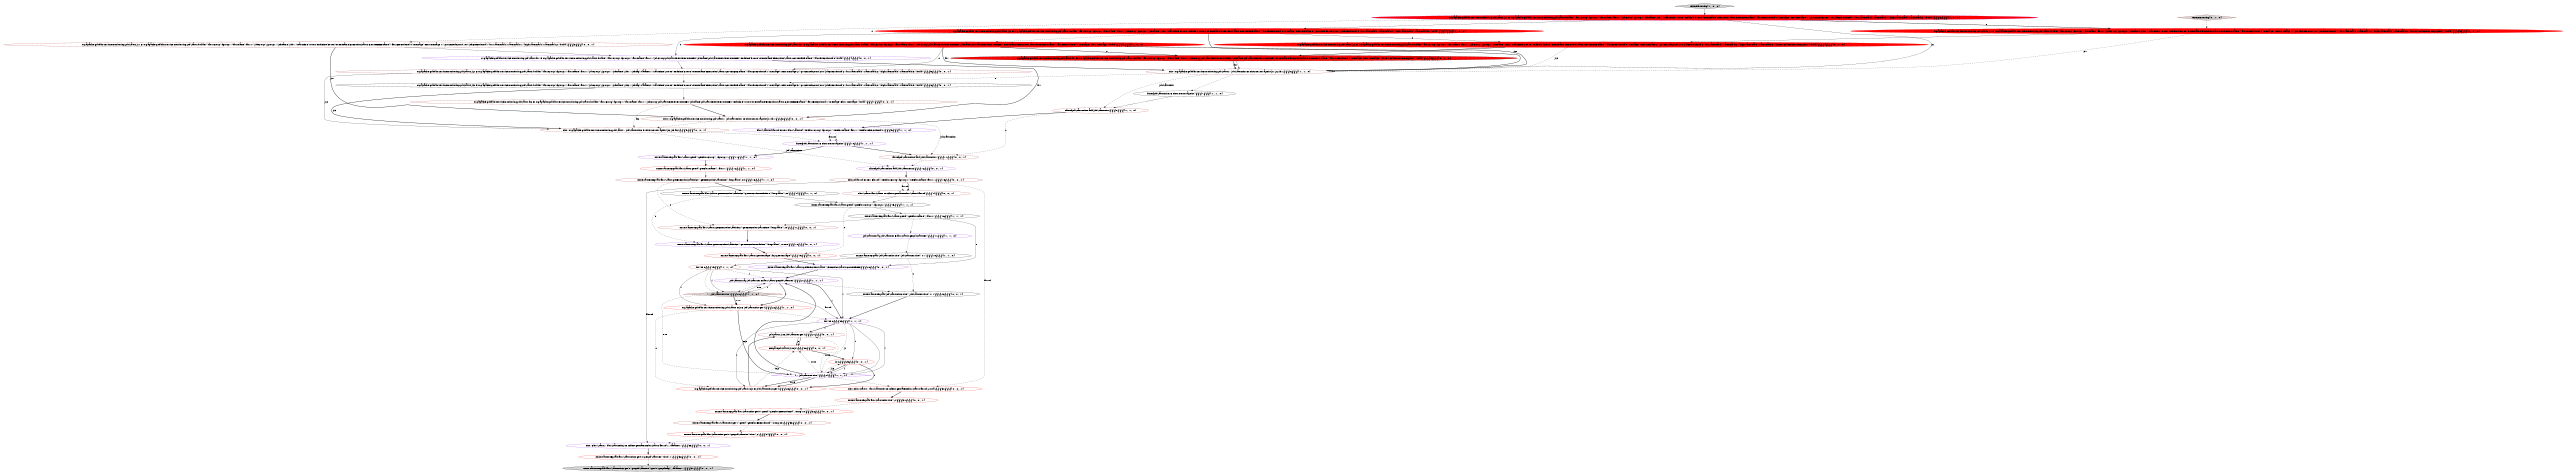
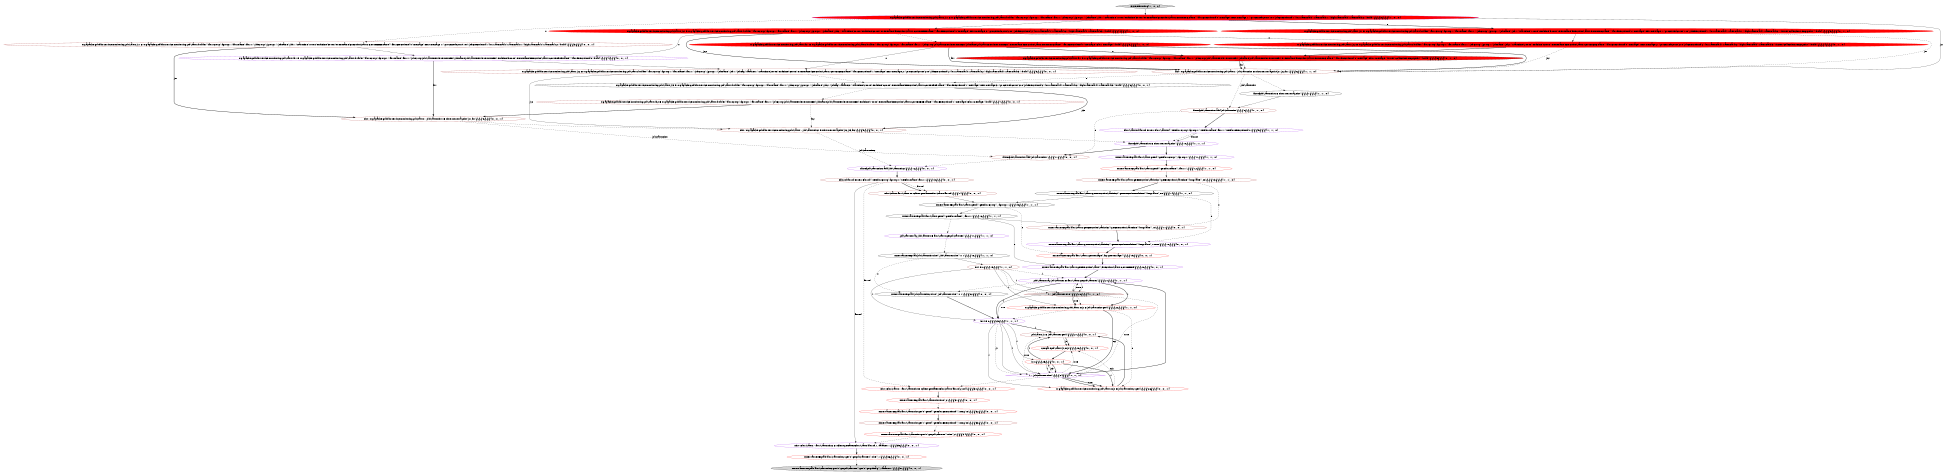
(2207, 18) -> none
(828, 308) -> (1003, 308)
none -> (1029, 345)
